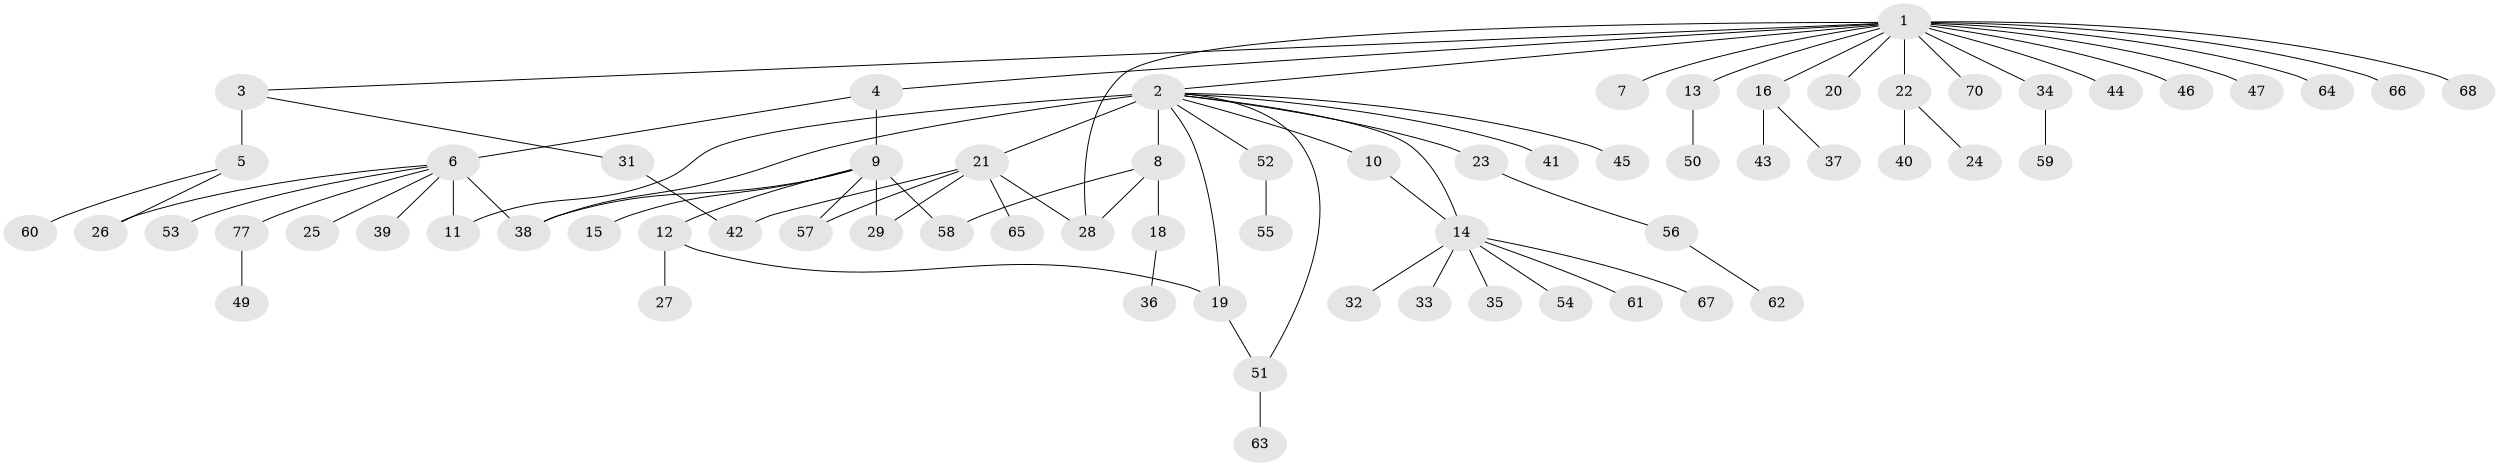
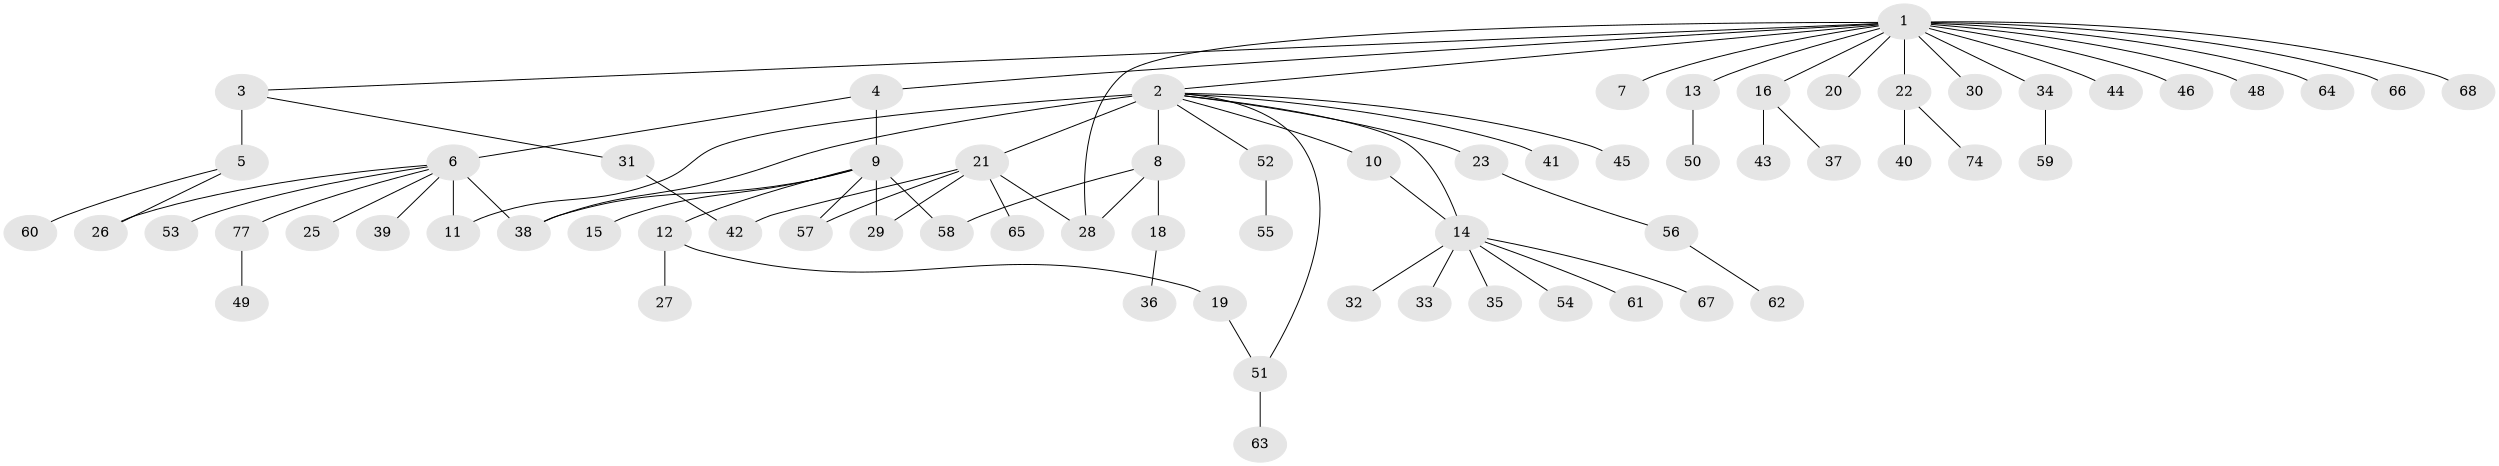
(1975, 92) -> (1975, 92)
(2257, 92) -> (2257, 92)
(1975, 163) -> (1975, 163)
(1208, 193) -> none
